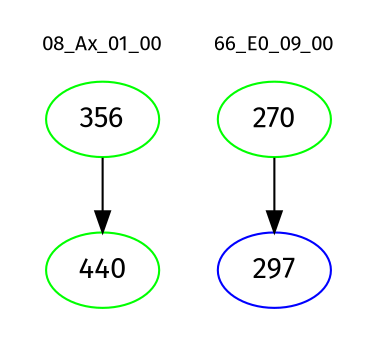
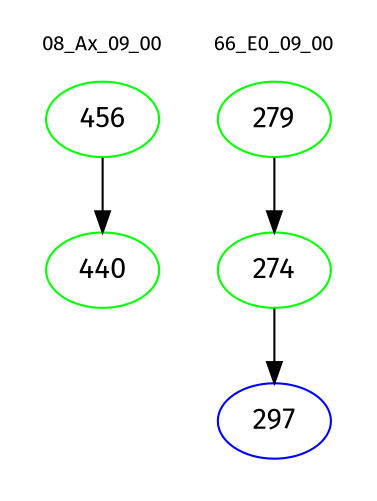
(103, 45) -> (103, 45)
(103, 119) -> (103, 119)
none -> (274, 119)
(274, 119) -> (274, 270)
